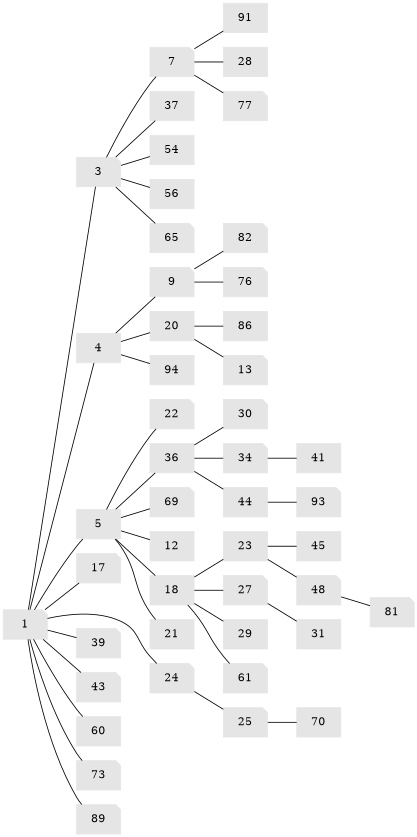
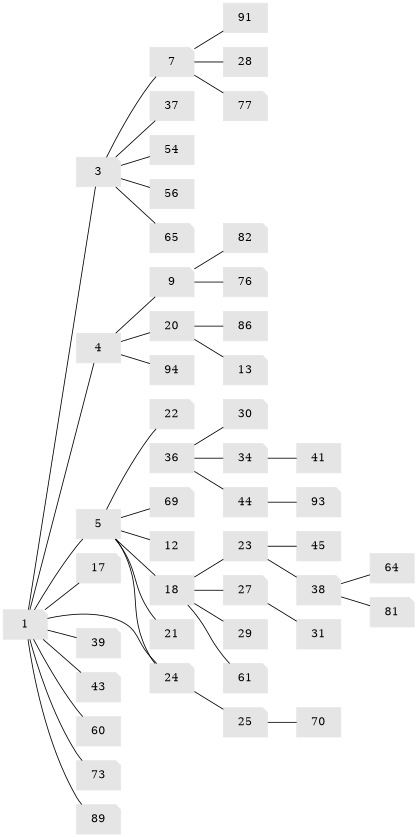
(135, 491) -> (135, 601)
none -> (392, 568)
(319, 590) -> (319, 590)
